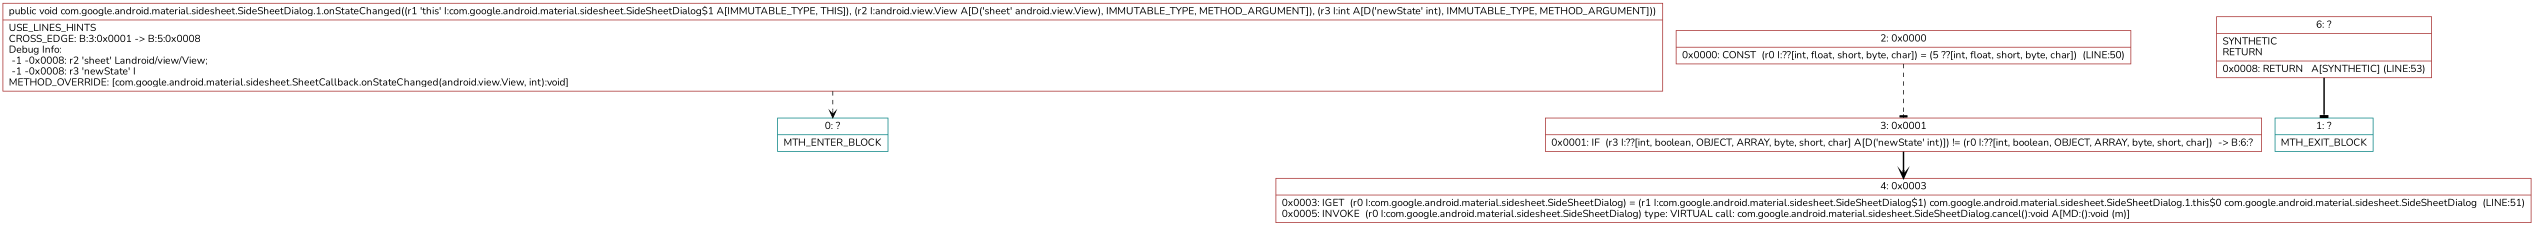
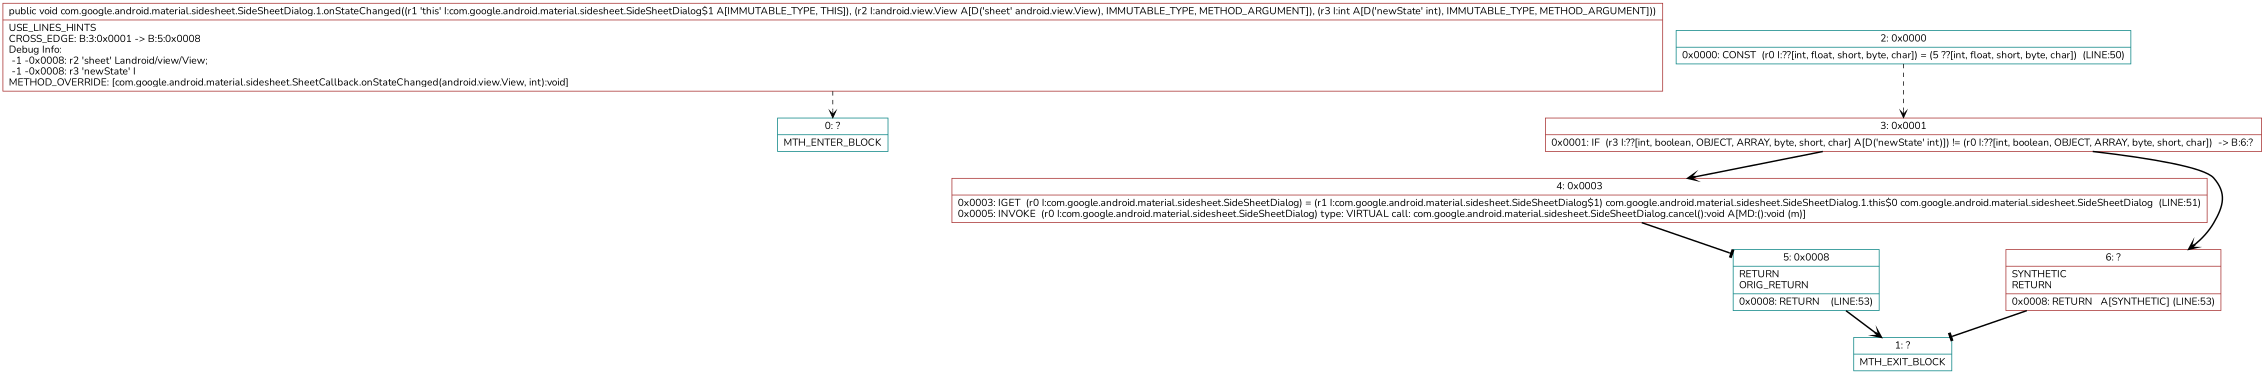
(1904, 47) -> (1904, 47)
(1904, 89) -> (1904, 87)
none -> (2193, 168)
none -> (1806, 280)
